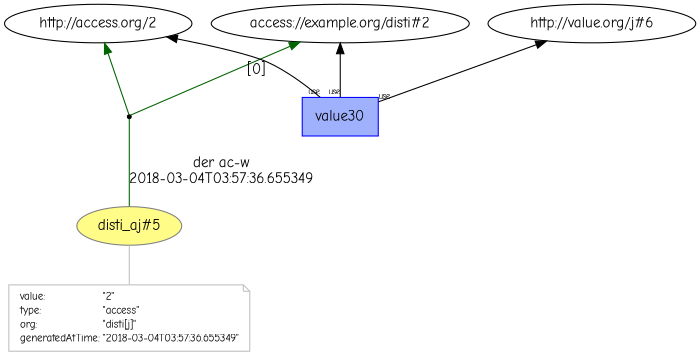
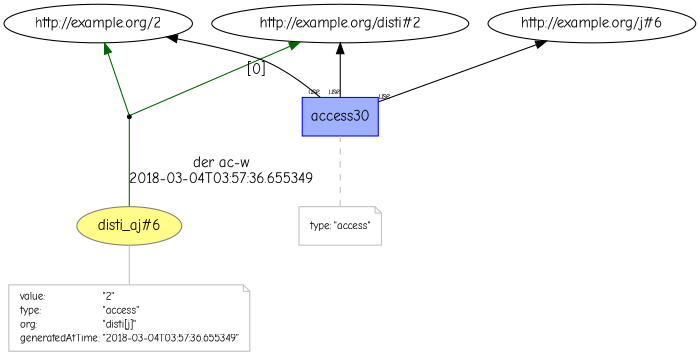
(98, 24) -> (98, 24)
(340, 24) -> (340, 24)
(592, 24) -> (592, 24)
(340, 117) -> (340, 117)
(129, 226) -> (129, 226)
none -> (340, 226)
